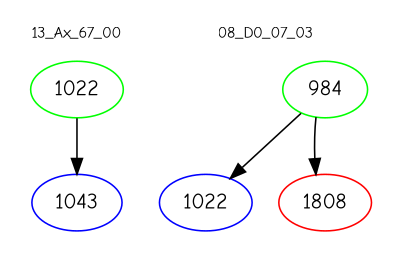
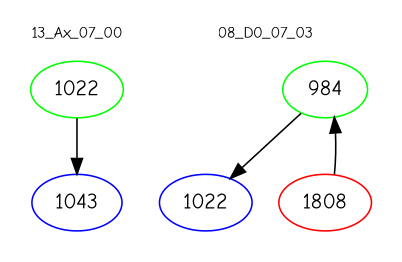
(77, 34) -> (77, 34)
(315, 138) -> (336, 154)
